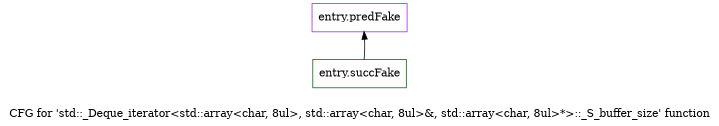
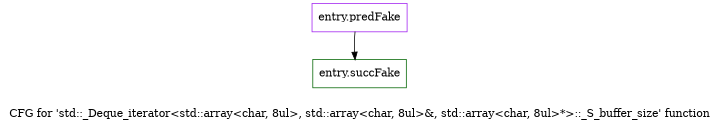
(365, 50) -> (354, 42)
